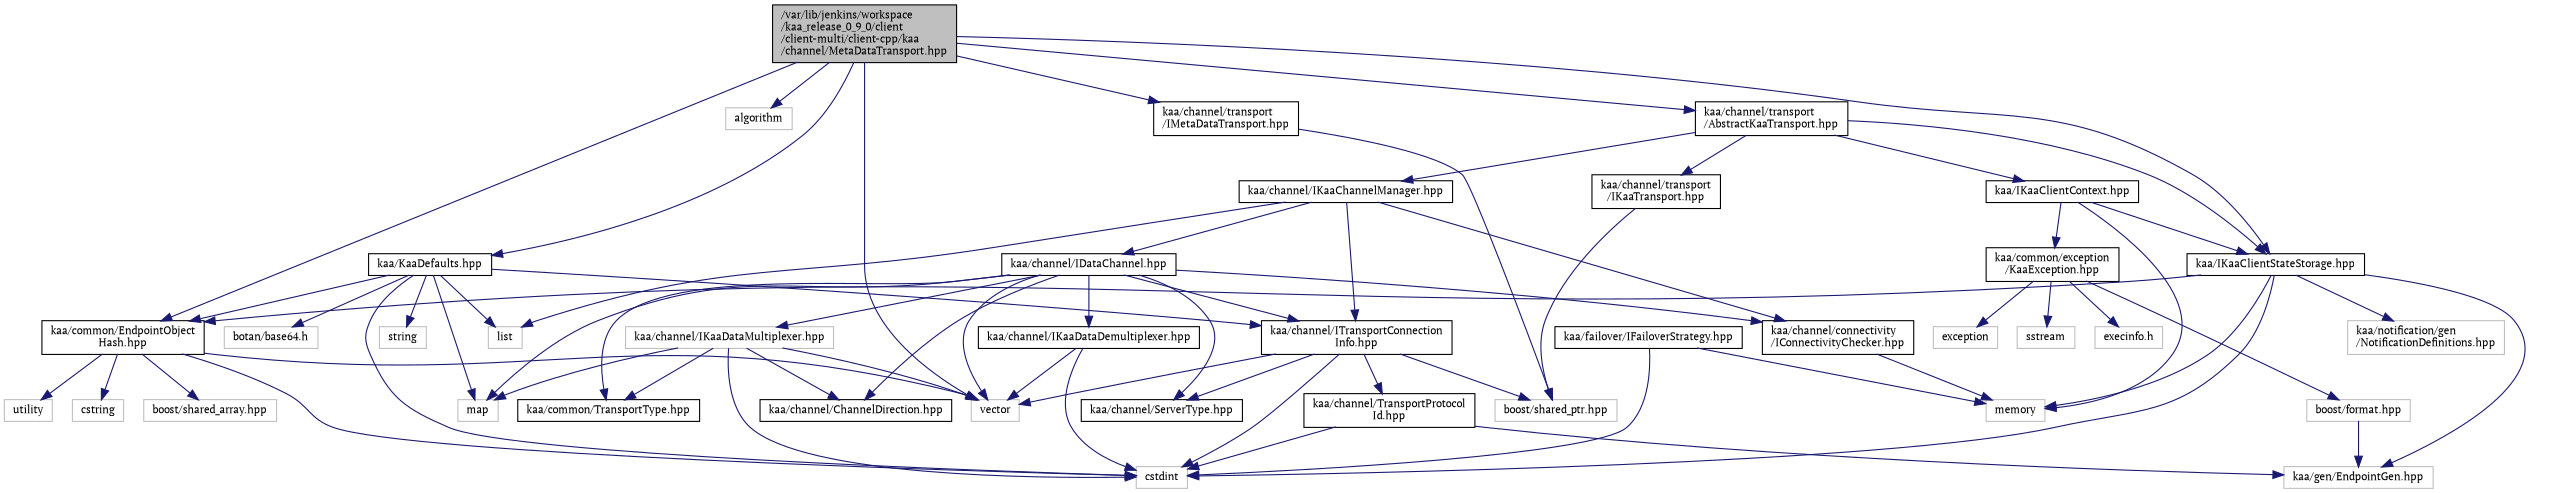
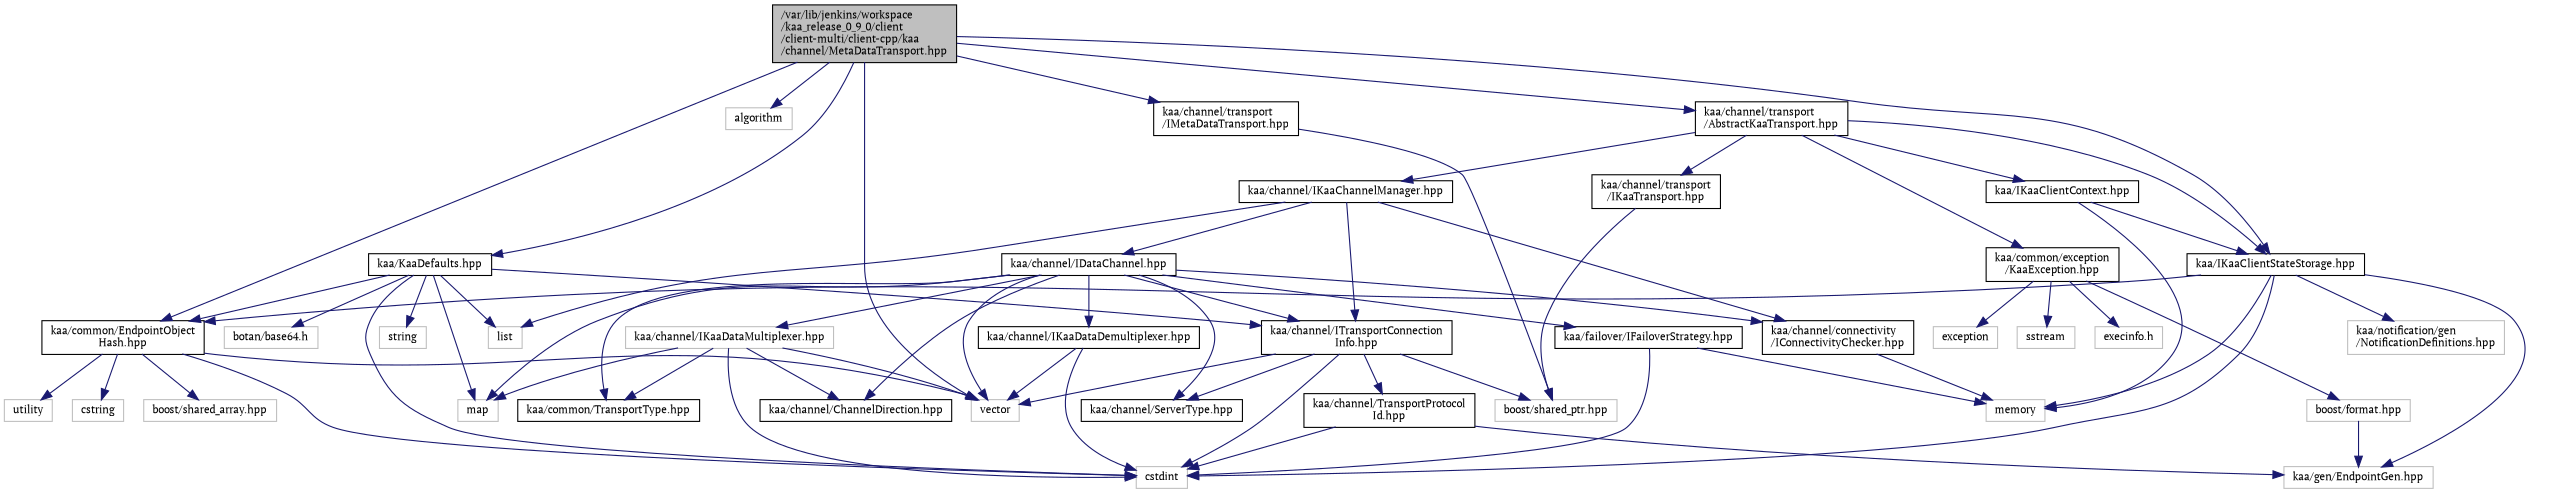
(2059, 220) -> (1907, 189)
none -> (1393, 304)
